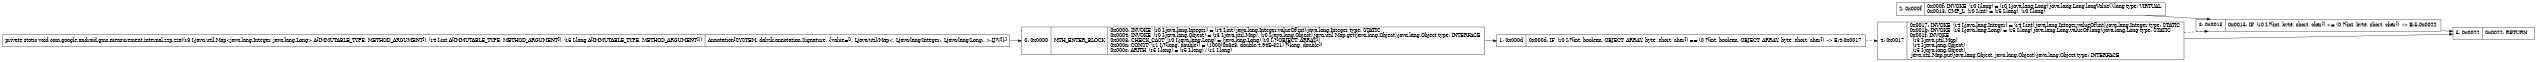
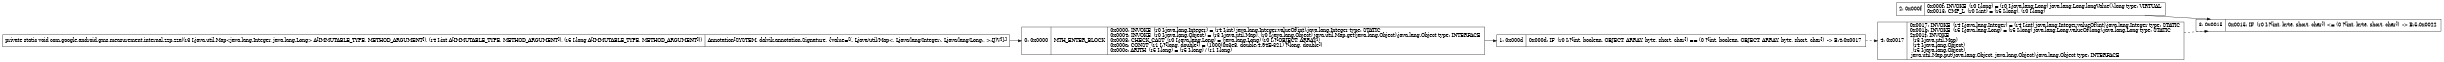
(2494, 33) -> none
(1931, 36) -> (1931, 36)
